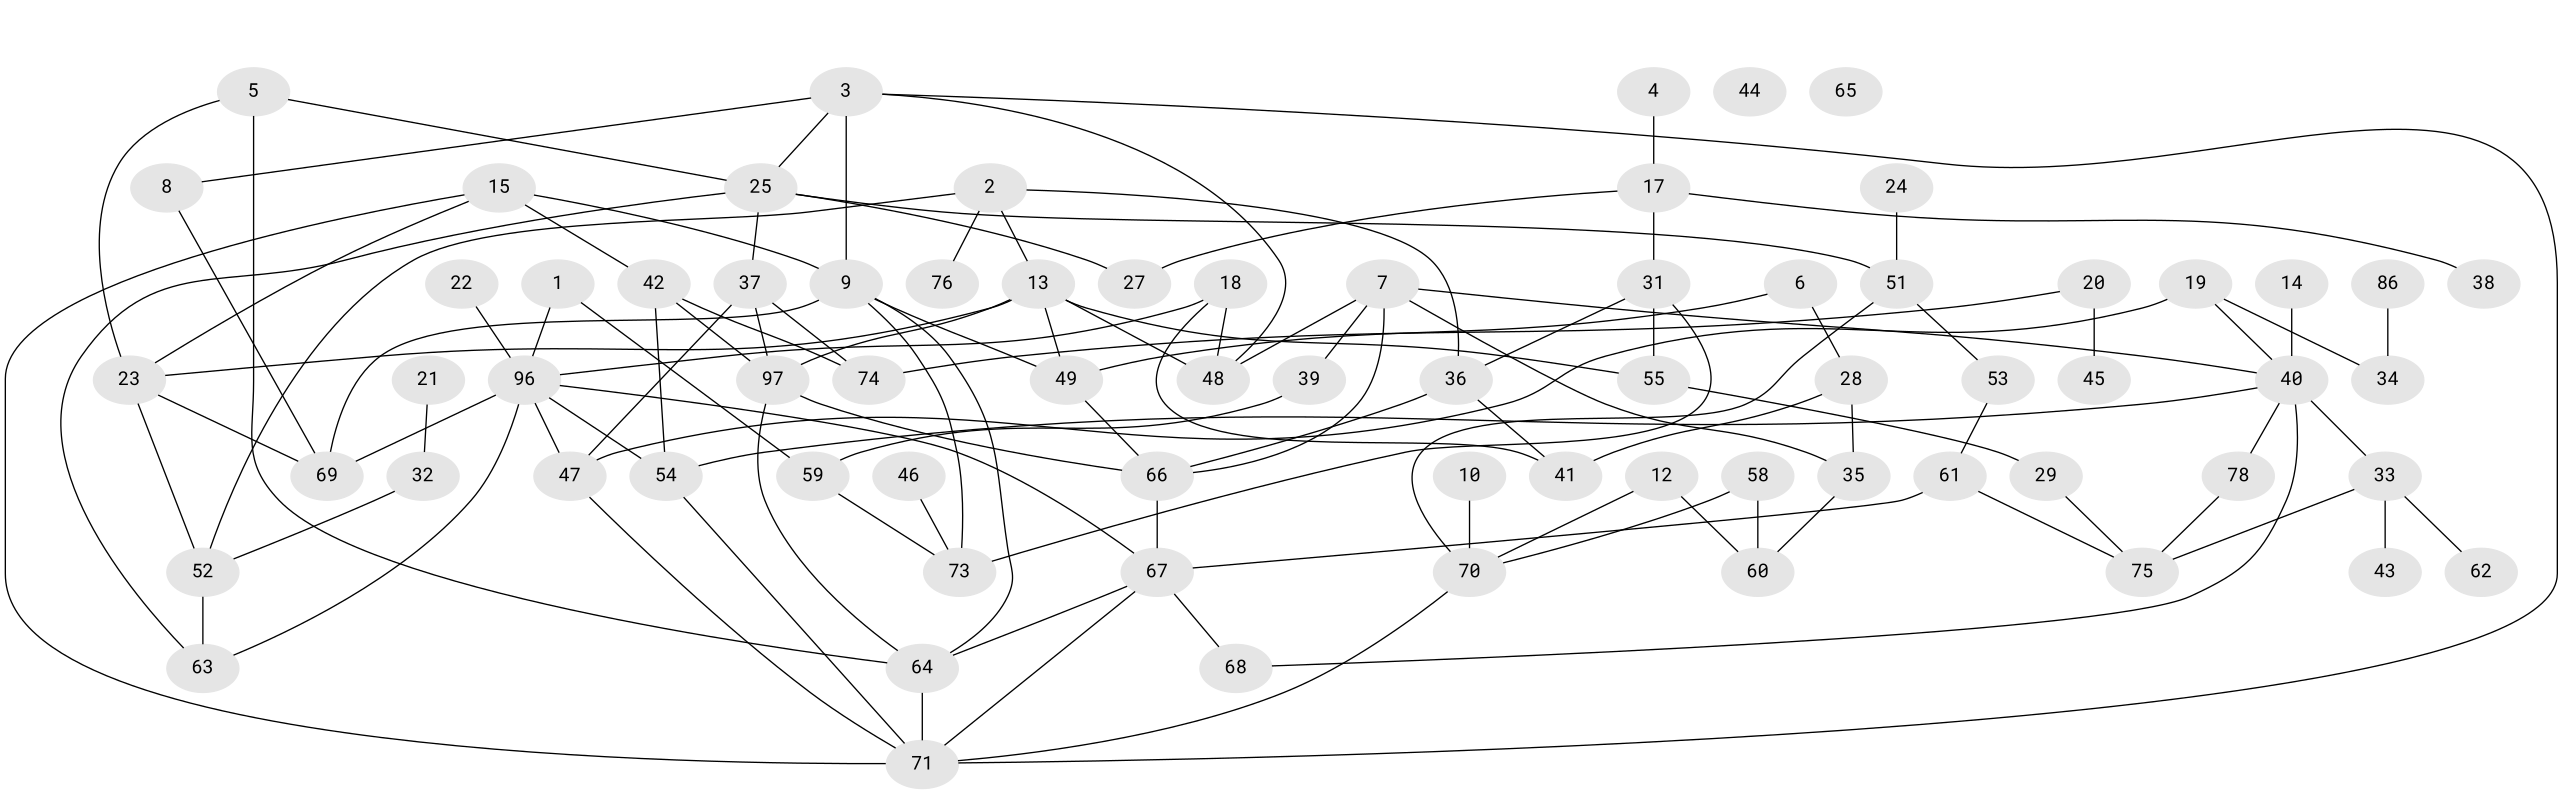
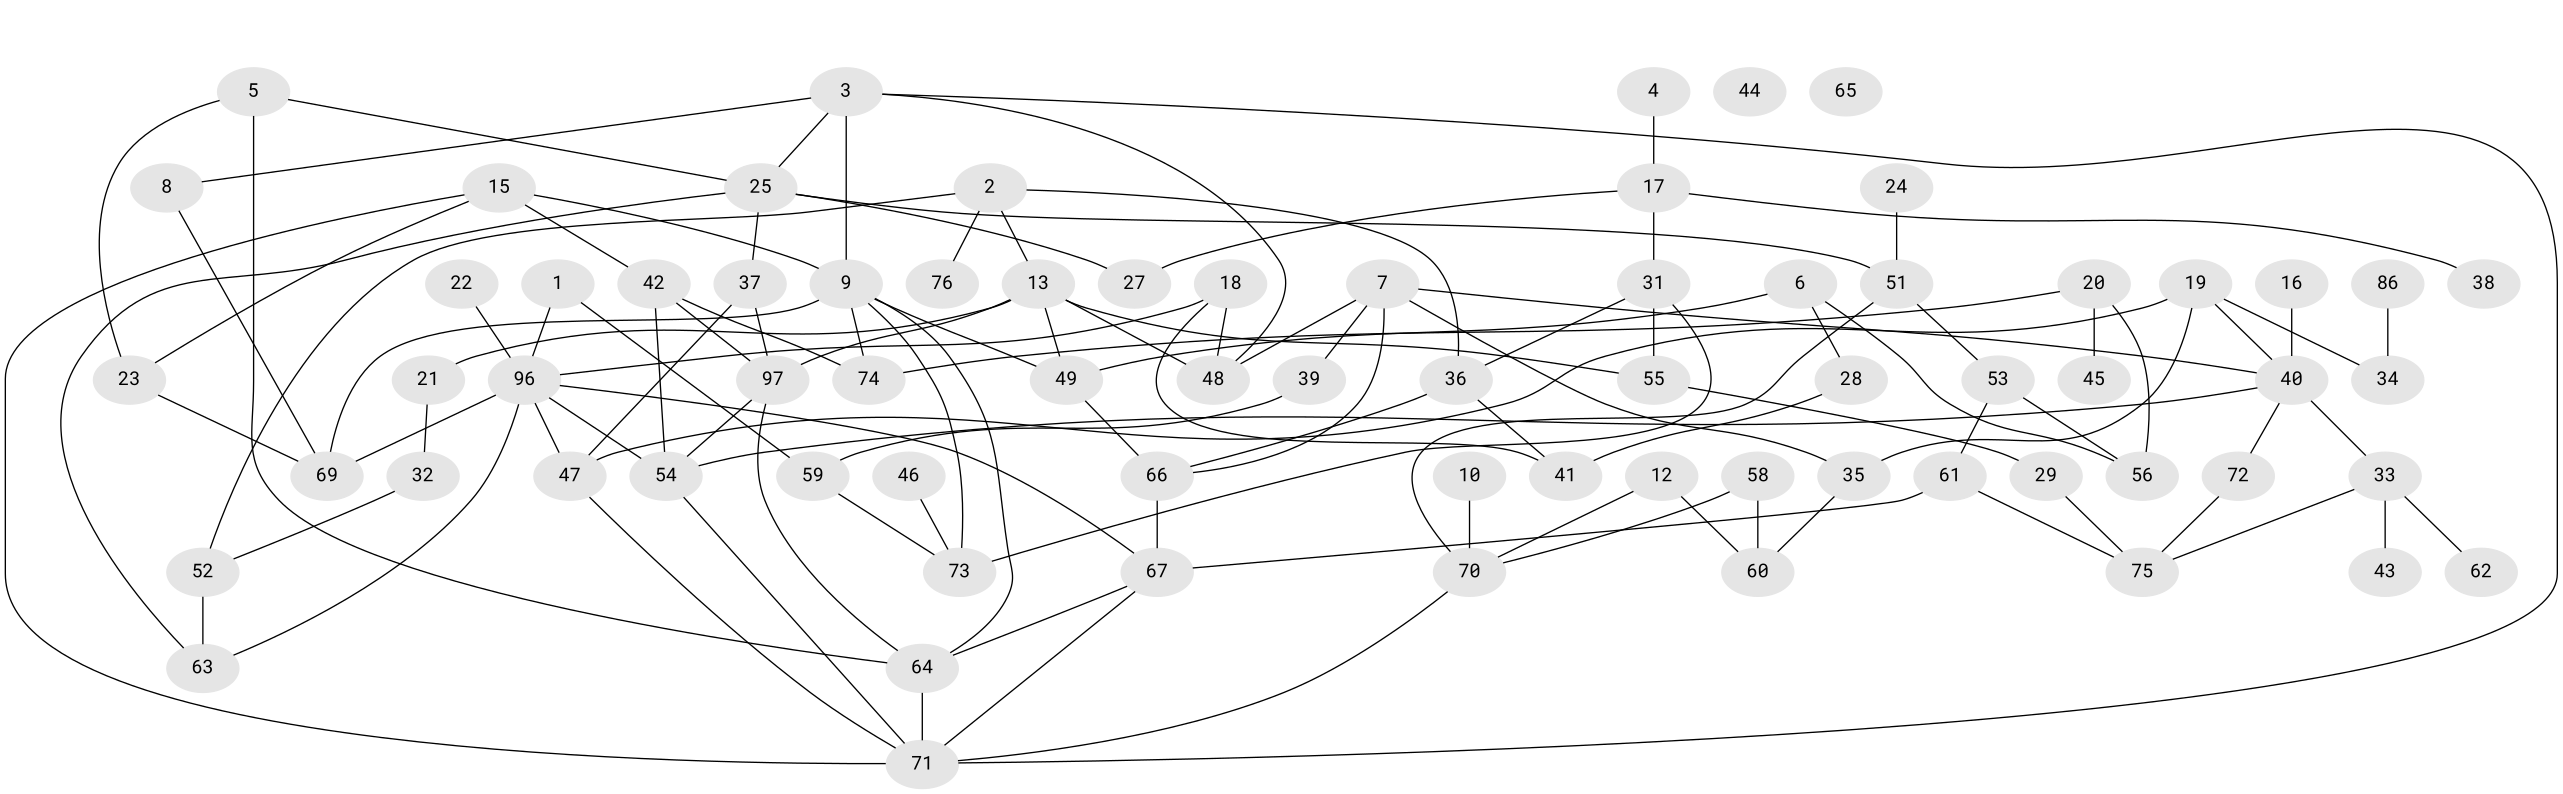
(2292, 284) -> (2292, 284)
(809, 332) -> (855, 324)
(590, 349) -> (733, 332)
(1853, 431) -> (2097, 430)
(967, 443) -> (726, 423)
(166, 476) -> none
none -> (2142, 476)
(2238, 476) -> (2238, 476)
(1236, 668) -> none
